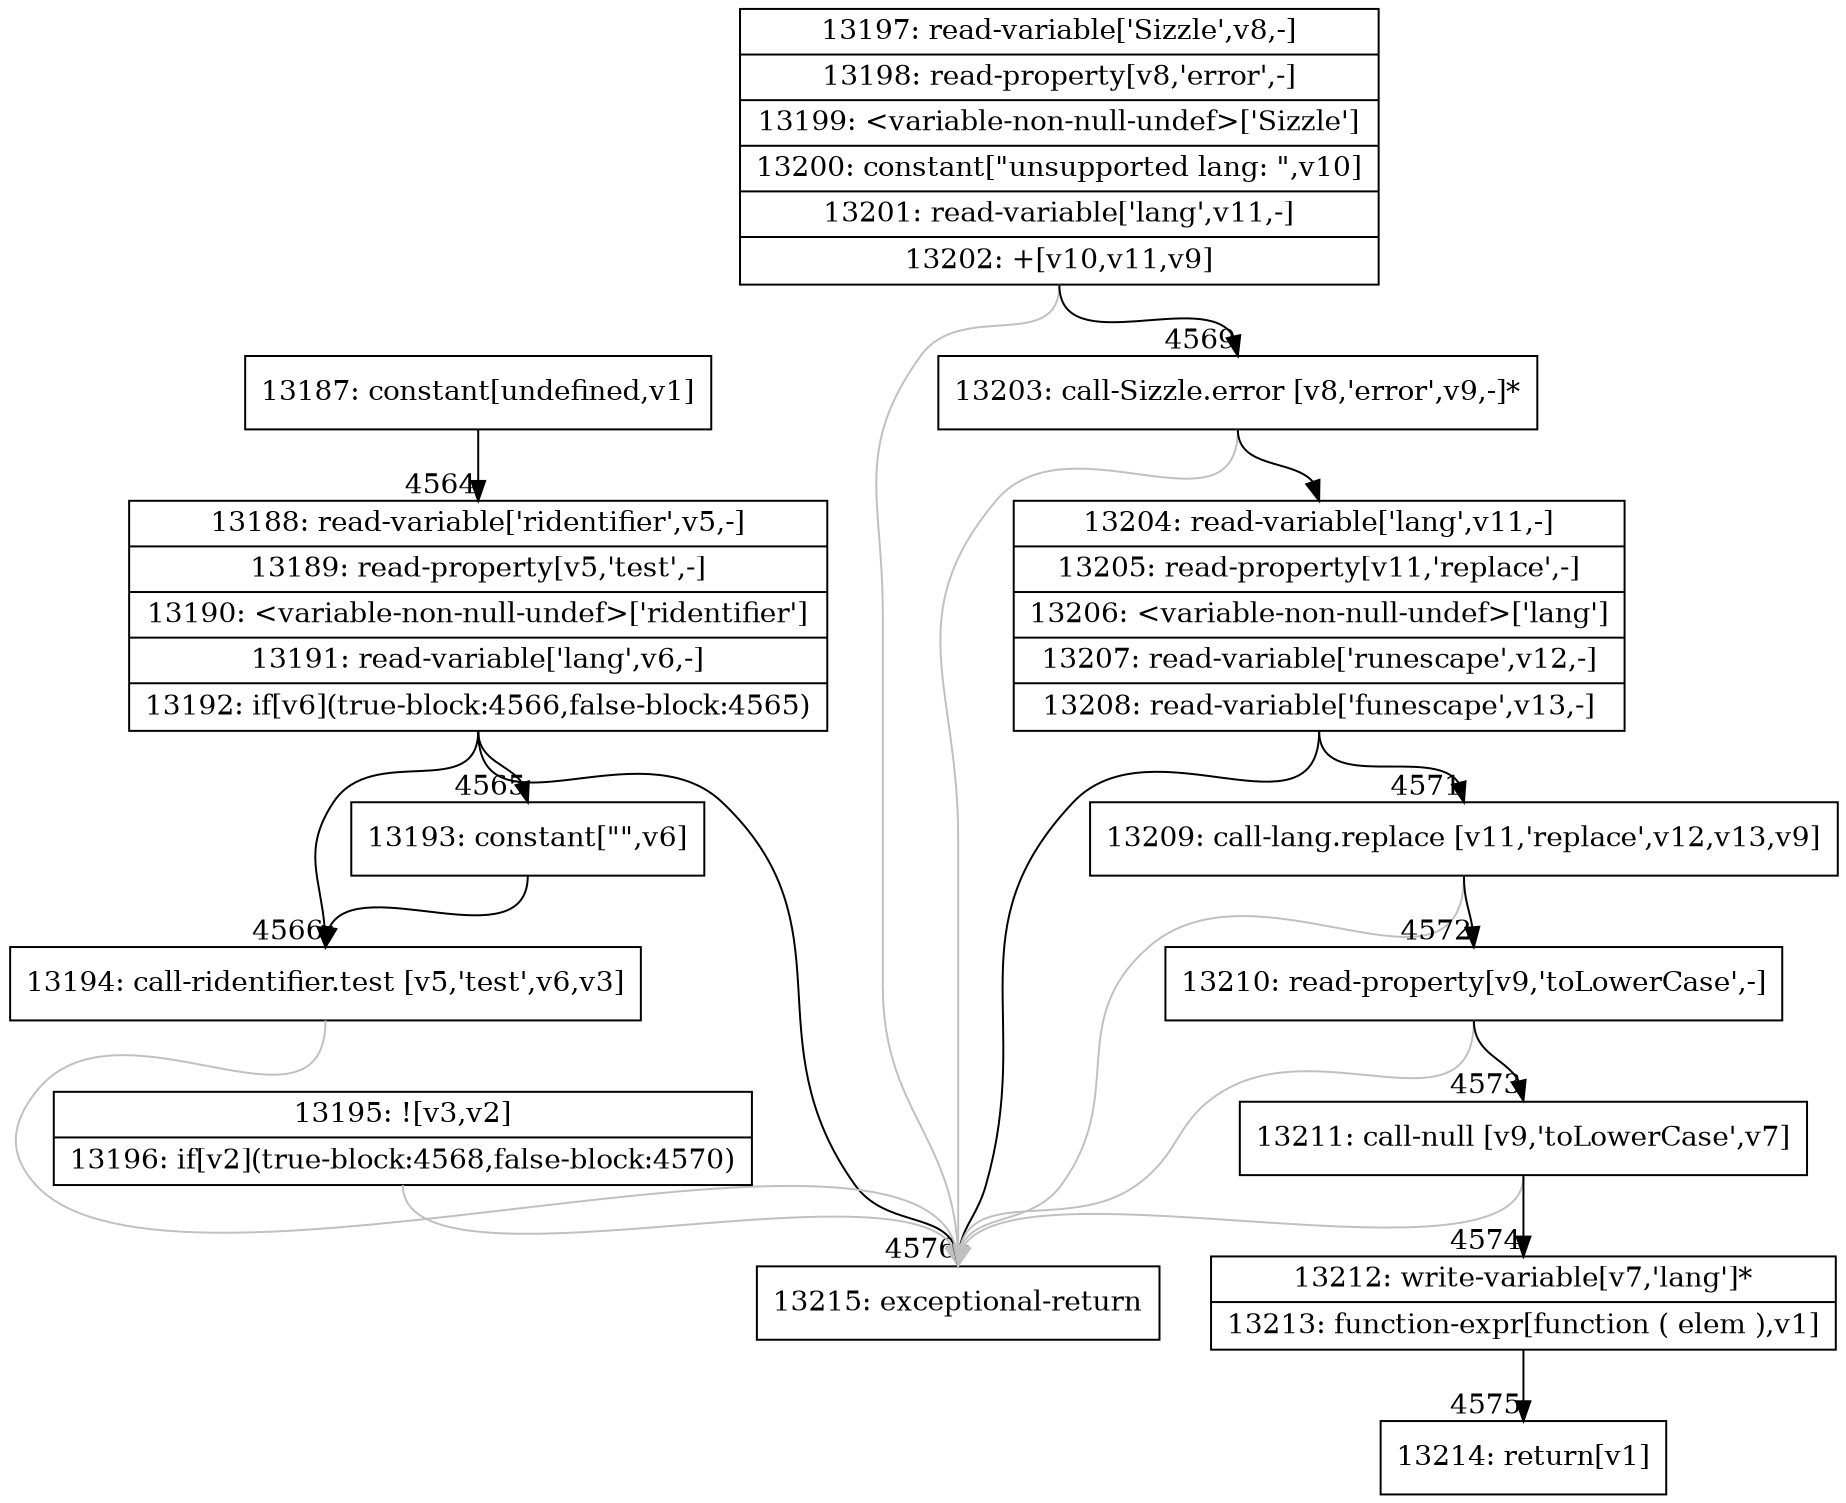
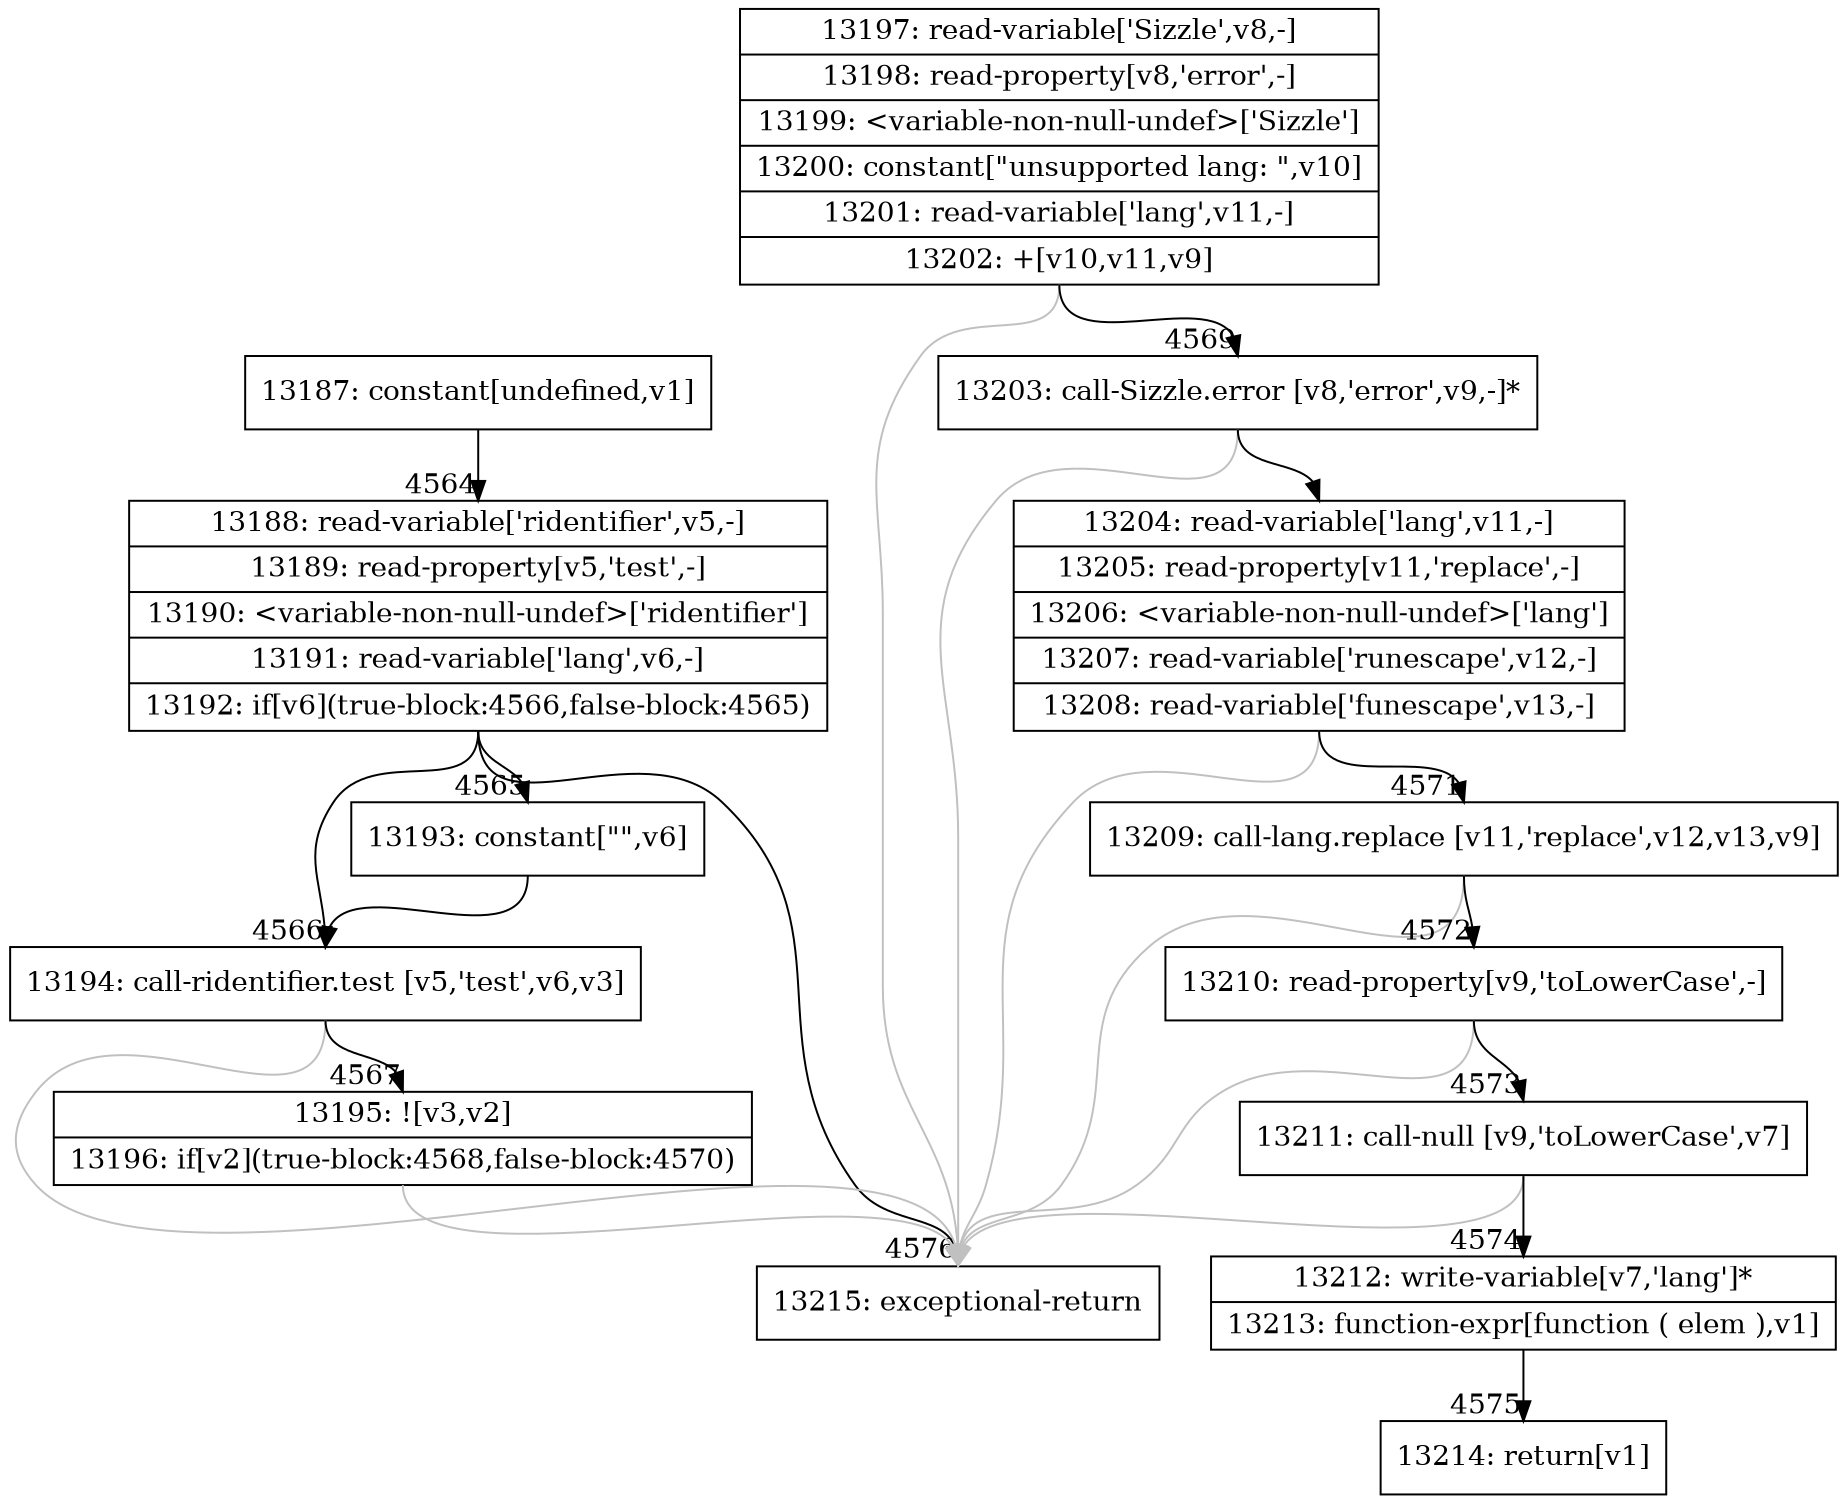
(1023, 878) -> (1023, 878)
none -> (354, 1053)
